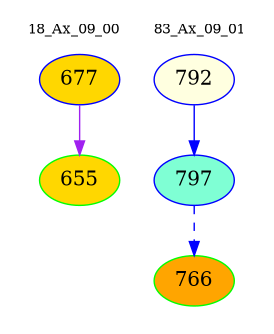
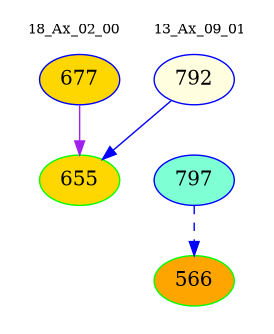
(74, 30) -> (74, 30)
(200, 30) -> (200, 30)
(194, 123) -> (152, 117)
(194, 281) -> (194, 281)
